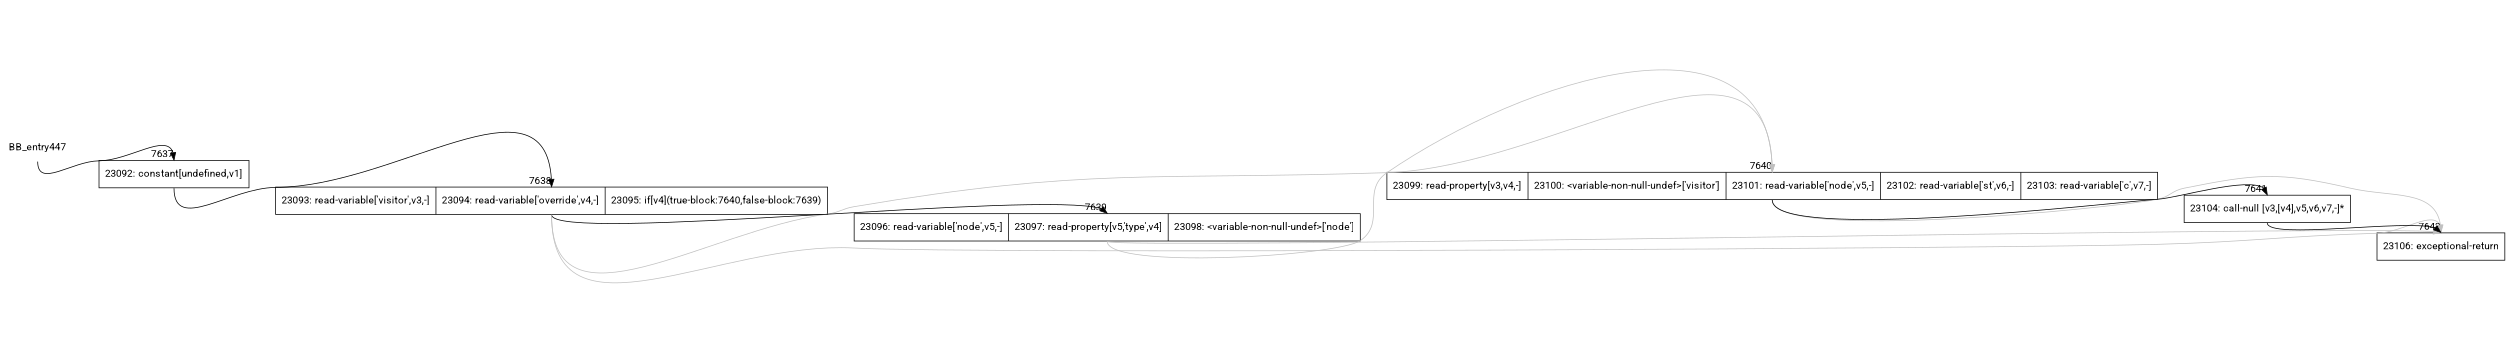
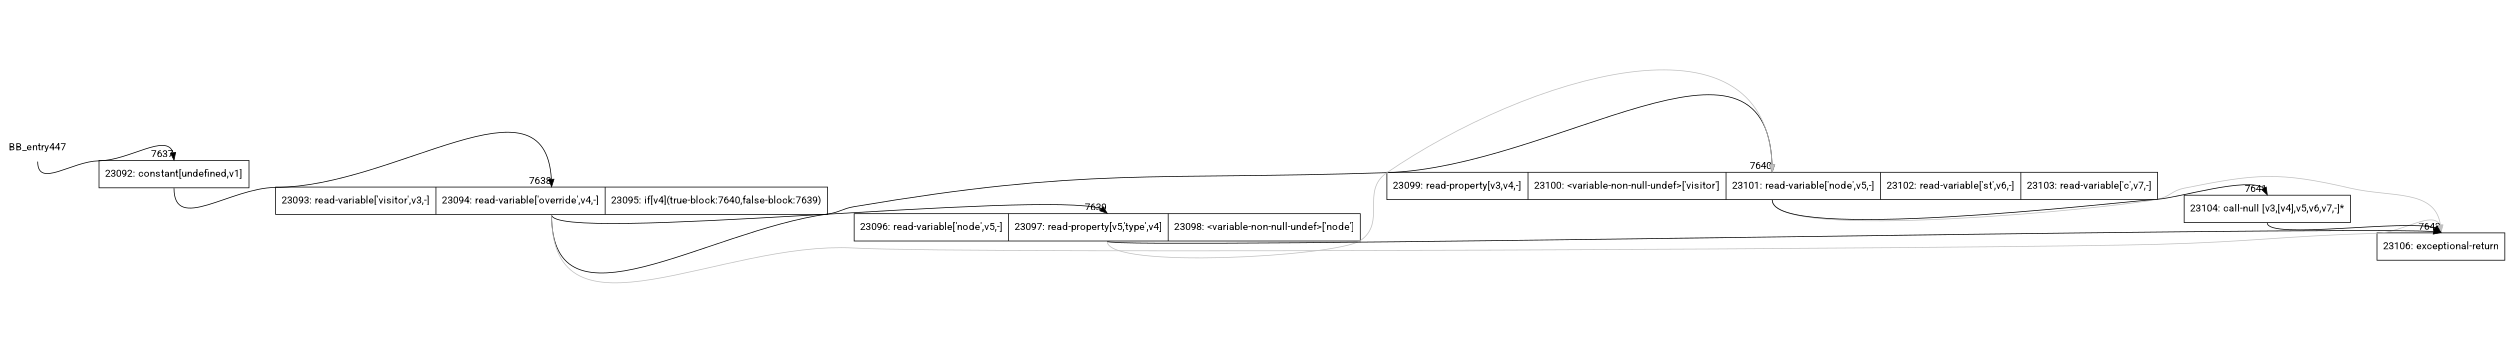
(1164, 177) -> (1164, 177)
(1770, 237) -> (1770, 237)
